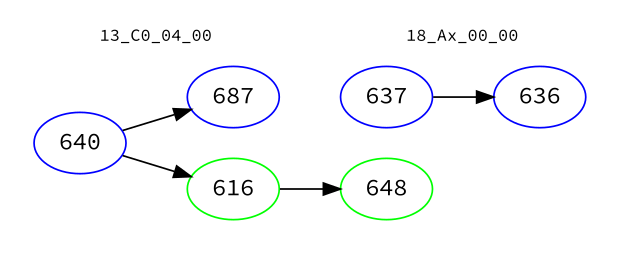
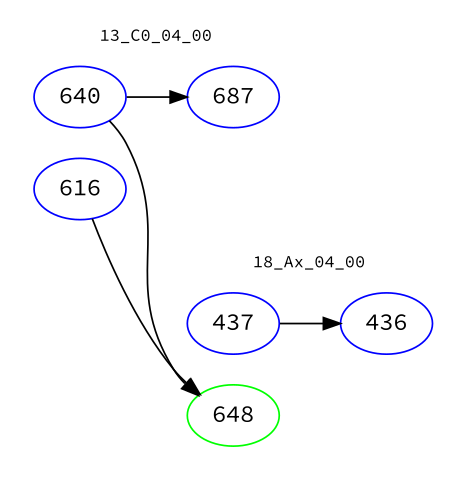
(463, 37) -> (310, 263)
(387, 97) -> (233, 324)
(540, 97) -> (387, 324)
(149, 164) -> (148, 252)
(233, 189) -> (80, 189)
